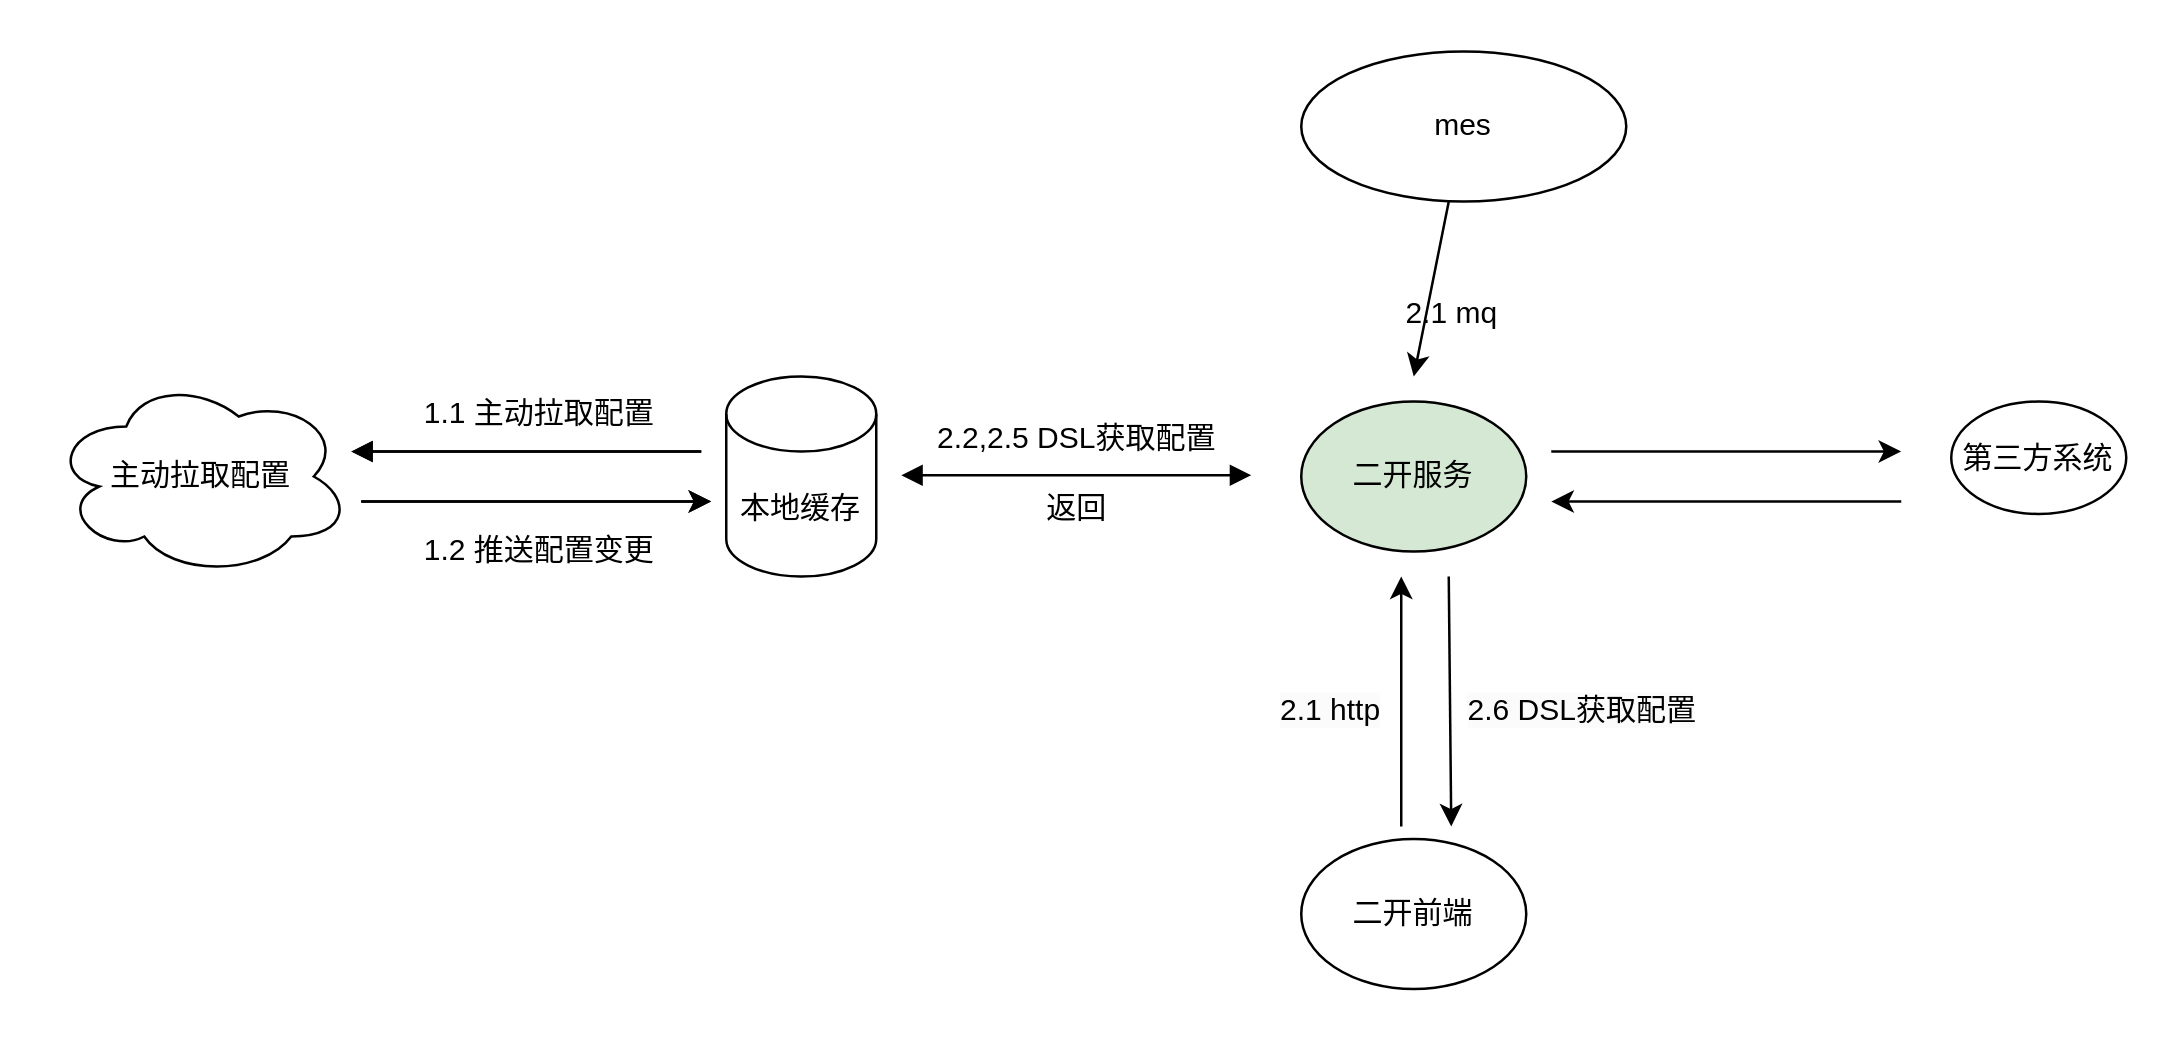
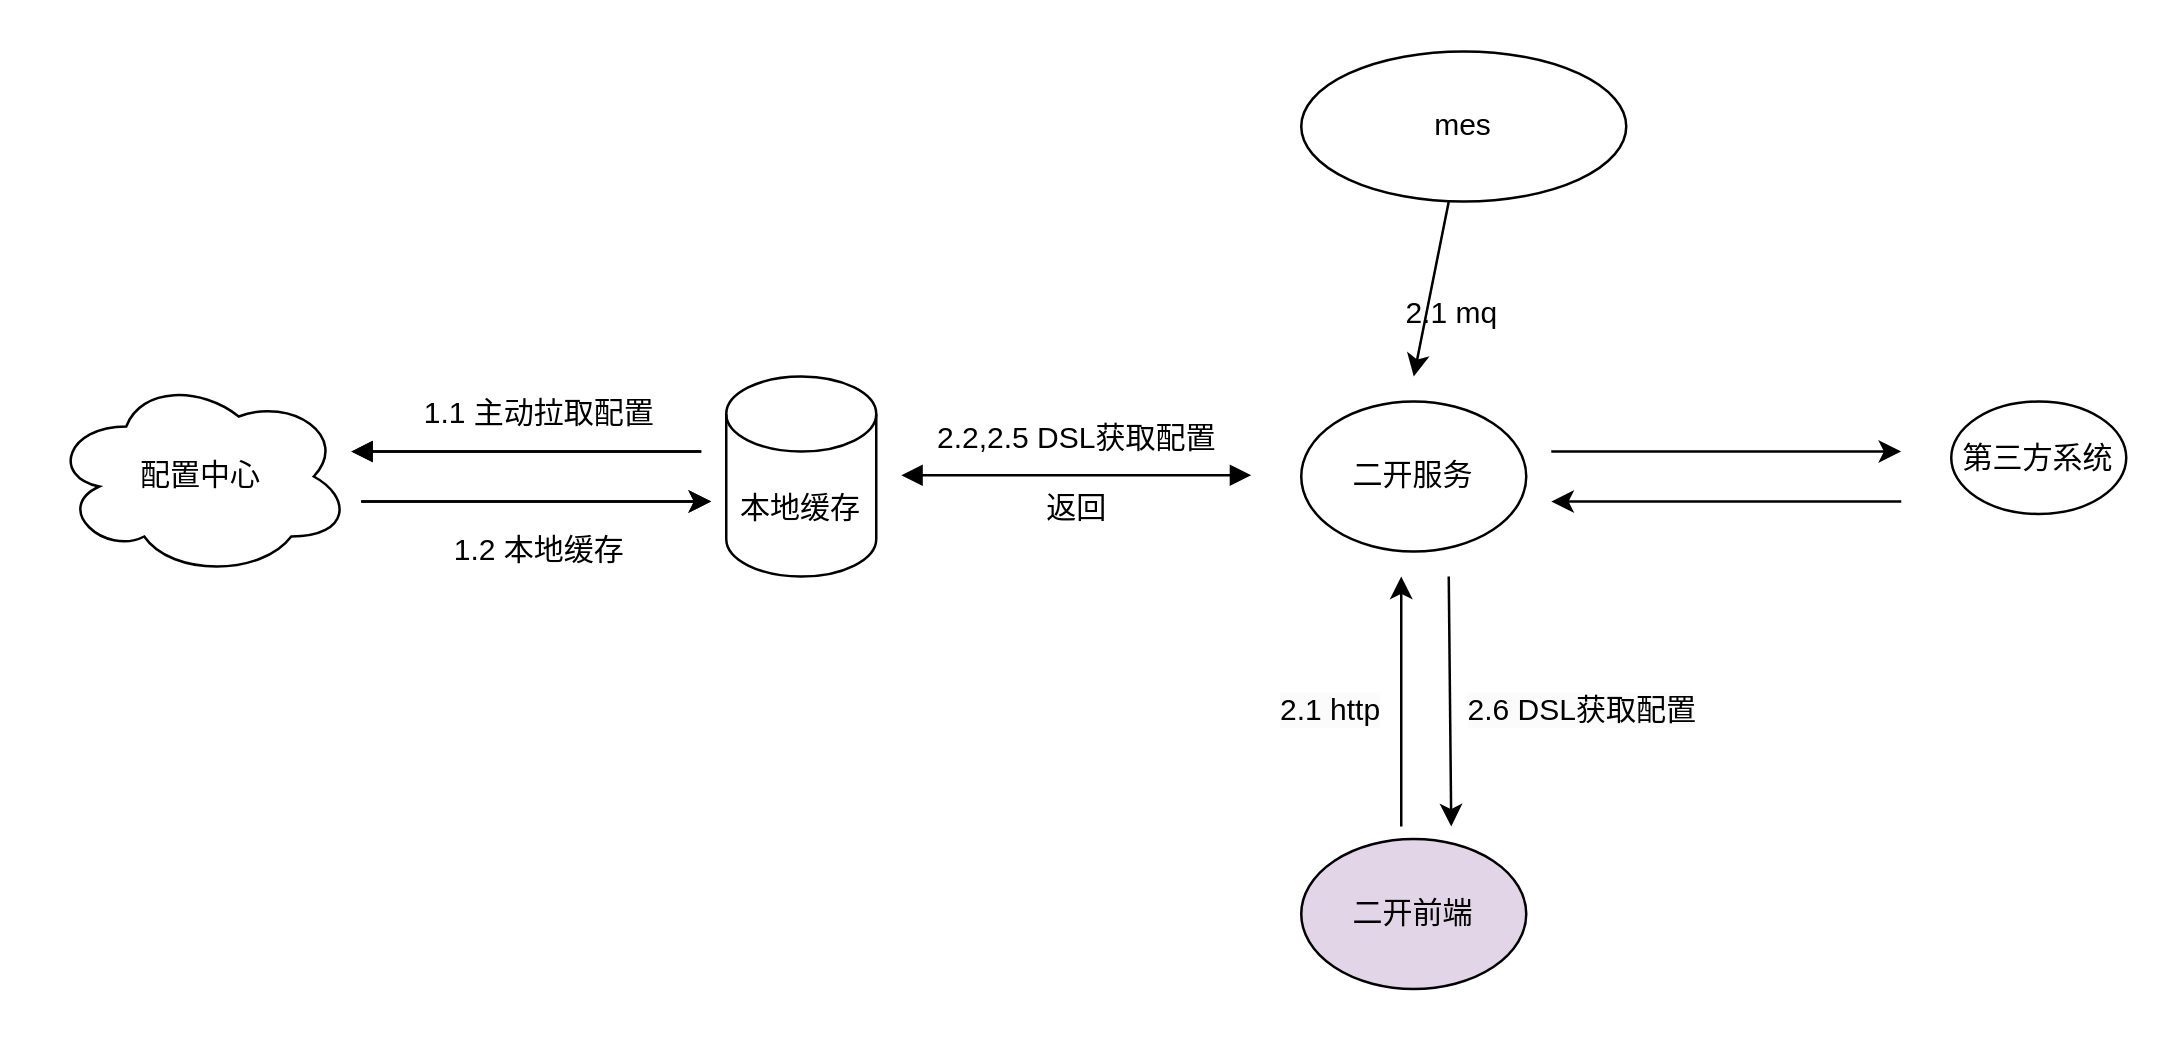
(201, 476) -> (201, 476)
(1414, 476) -> (1414, 476)
(540, 551) -> (540, 551)
(1414, 914) -> (1414, 914)
